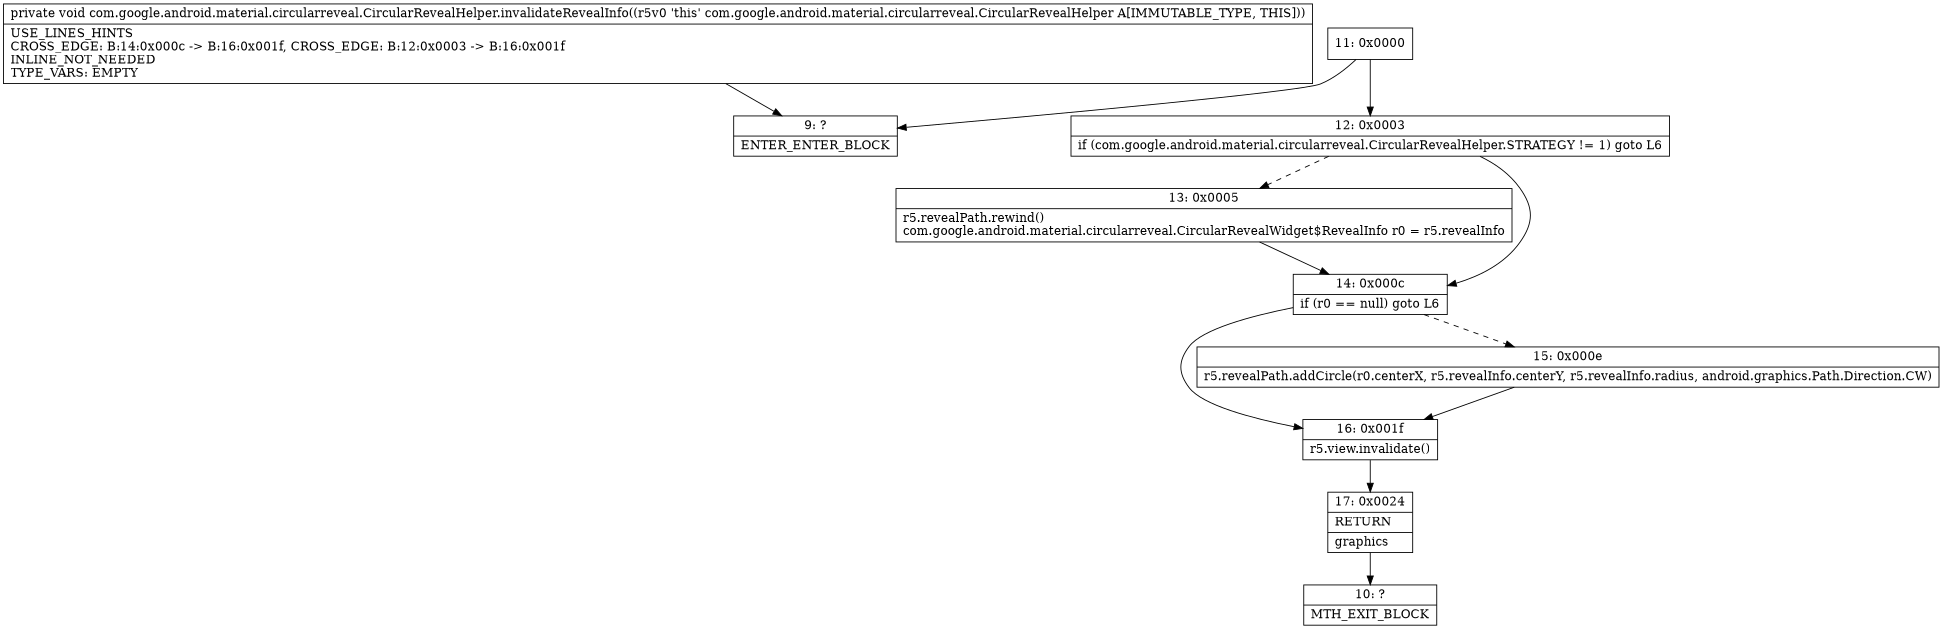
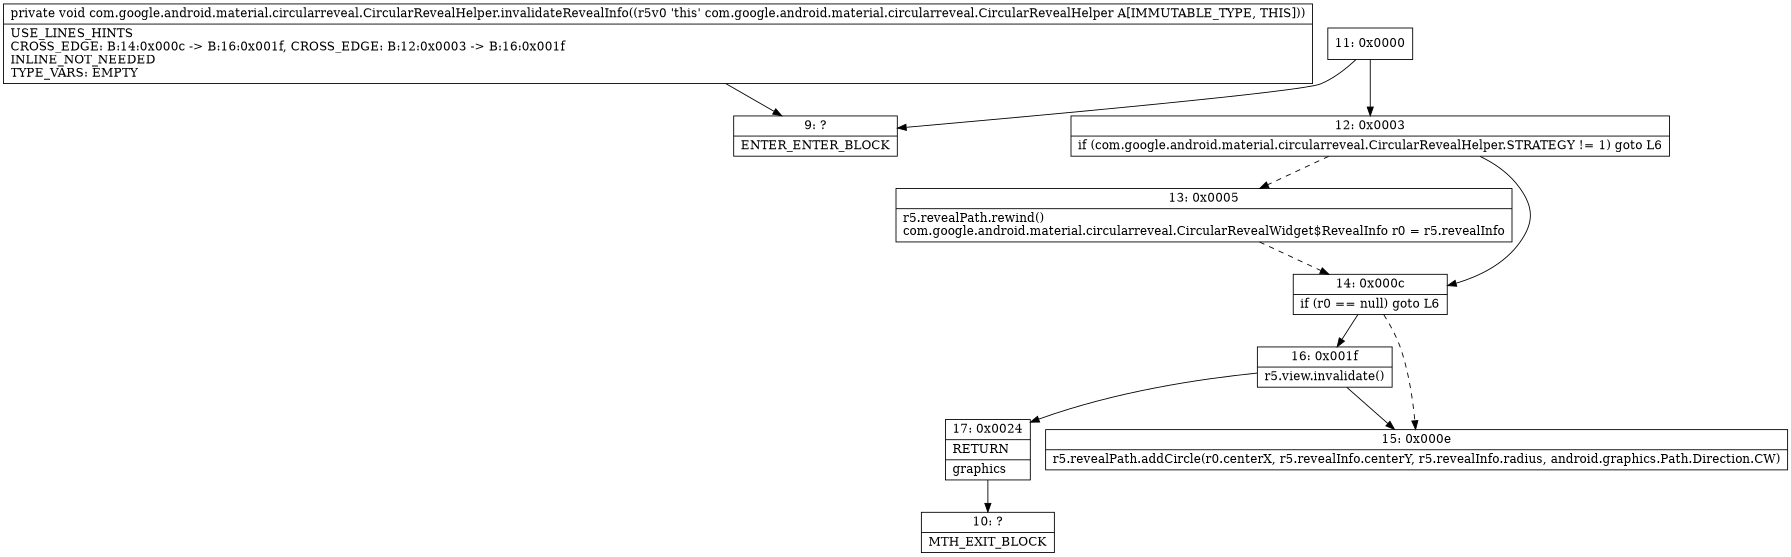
(1290, 256) -> (1290, 256)
(1473, 402) -> (1367, 405)
